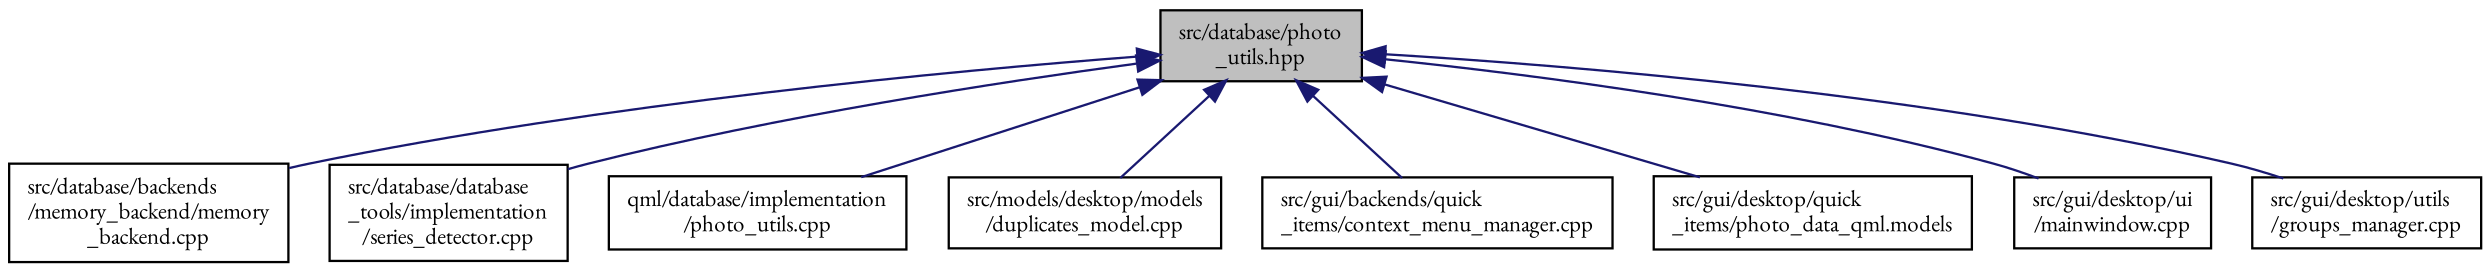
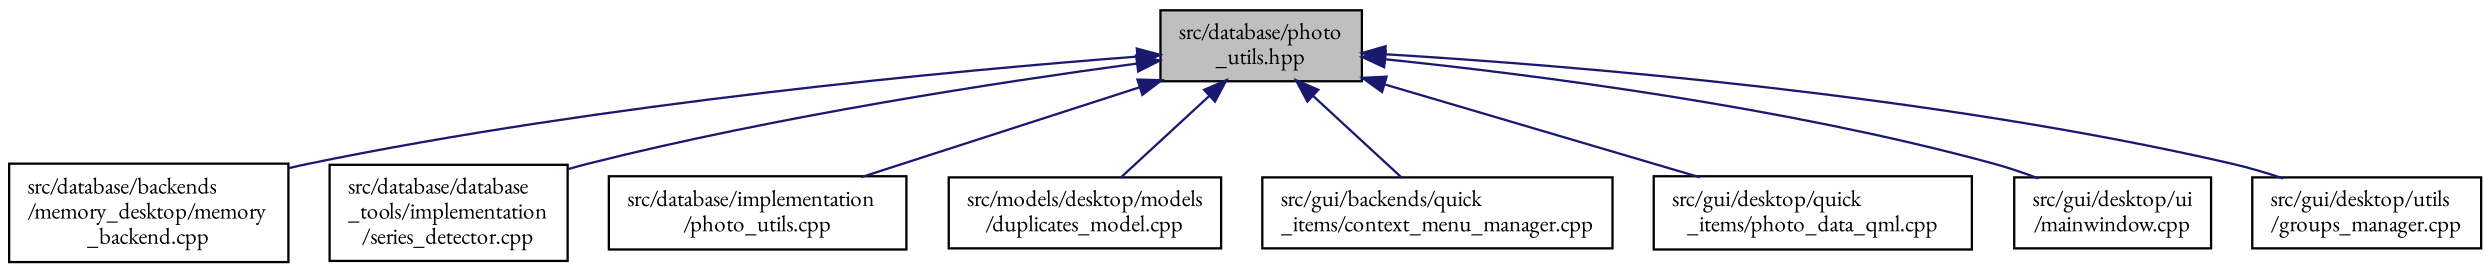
(149, 213) -> (149, 213)
(758, 213) -> (758, 213)
(1813, 213) -> (1813, 213)
